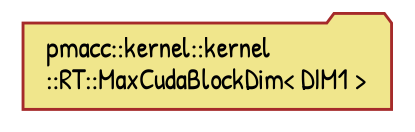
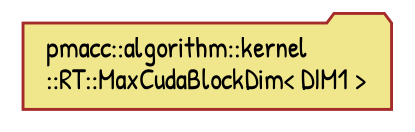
(207, 66) -> (207, 66)
